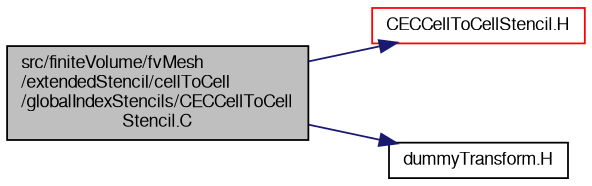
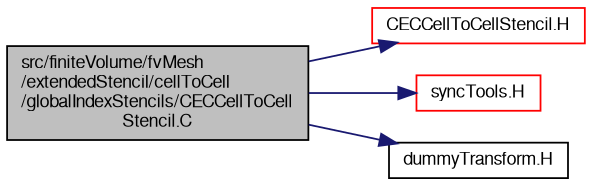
none -> (478, 93)
